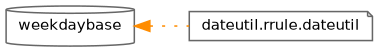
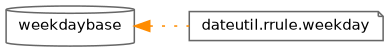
(281, 26) -> (286, 26)
